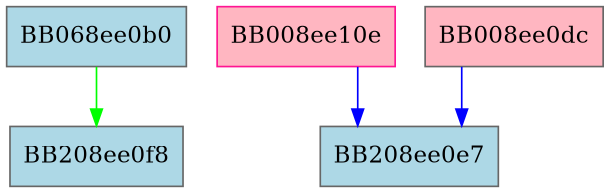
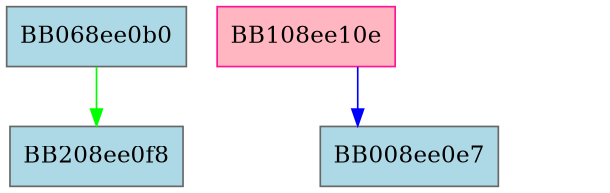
(306, 37) -> (306, 37)
(514, 37) -> none
(409, 156) -> (409, 156)
